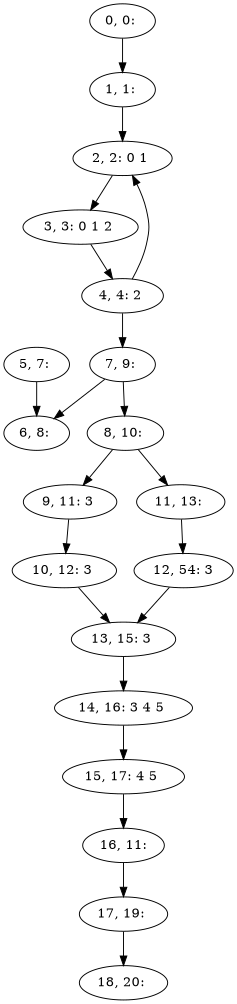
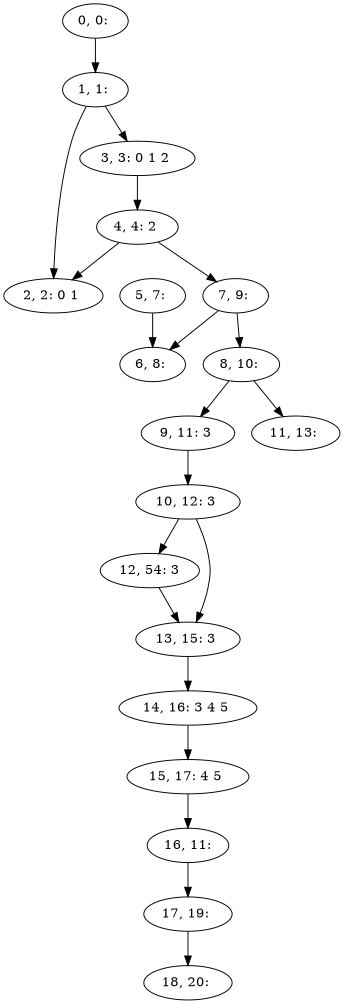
(104, 189) -> (114, 120)
(182, 532) -> (171, 532)
